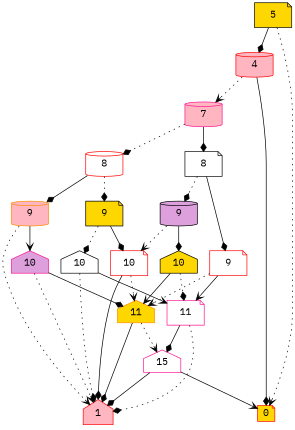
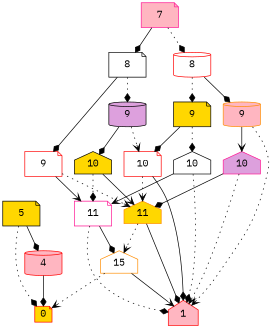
(232, 87) -> none
(204, 114) -> (160, 15)
(292, 214) -> (16, 264)
(162, 362) -> (119, 263)
(132, 386) -> (150, 288)
(216, 389) -> (81, 289)
